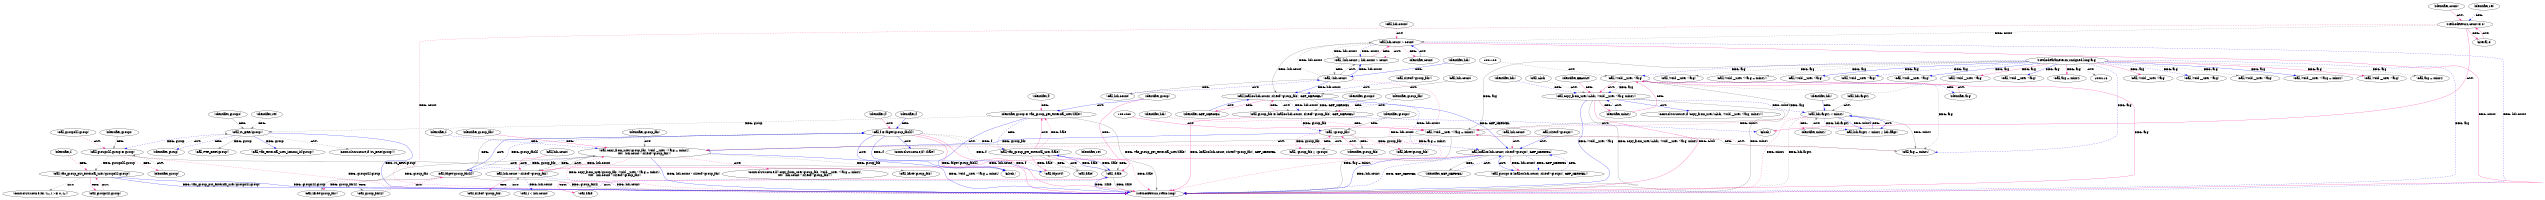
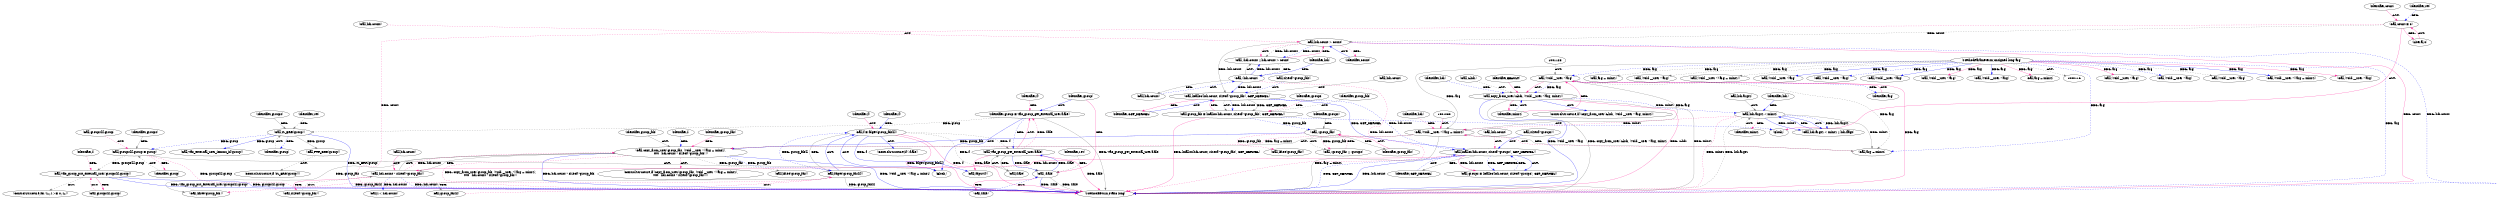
(2465, 24) -> (2401, 24)
(1315, 49) -> none
(305, 142) -> (299, 163)
(1132, 164) -> (1075, 162)
